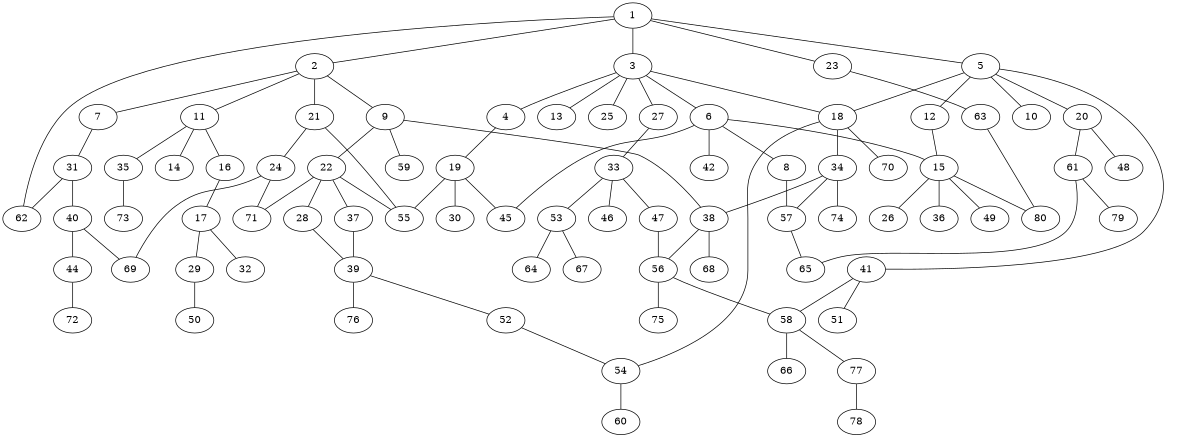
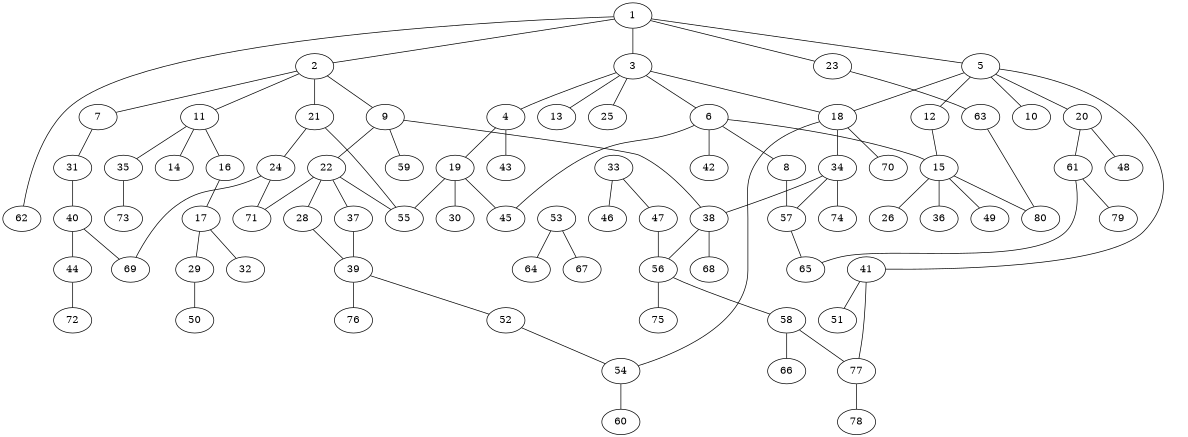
(658, 117) -> none
none -> (506, 168)
(47, 193) -> none
(585, 193) -> none
(827, 295) -> (864, 320)
